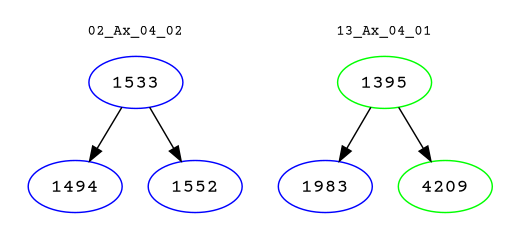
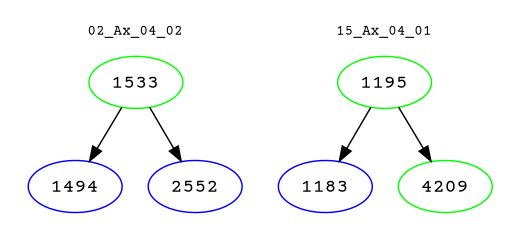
(385, 31) -> (385, 31)
(136, 82) -> (136, 82)
(385, 82) -> (385, 82)
(195, 187) -> (195, 187)
(325, 187) -> (325, 187)
